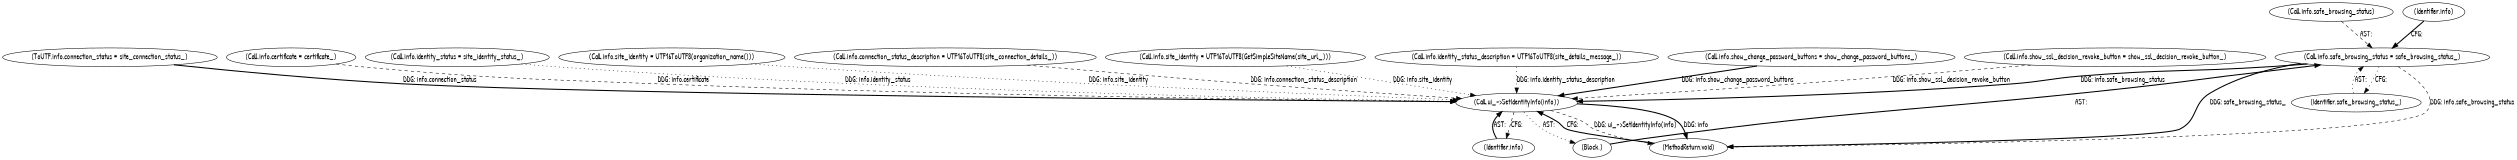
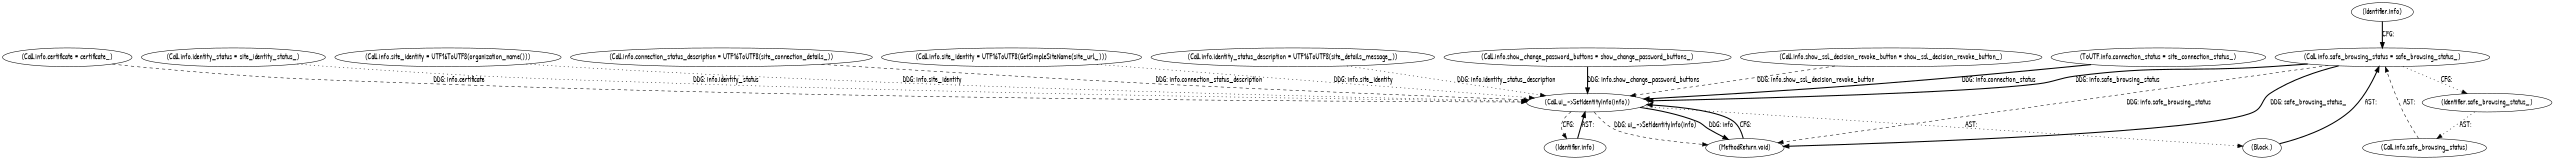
(2353, 81) -> (2458, 124)
